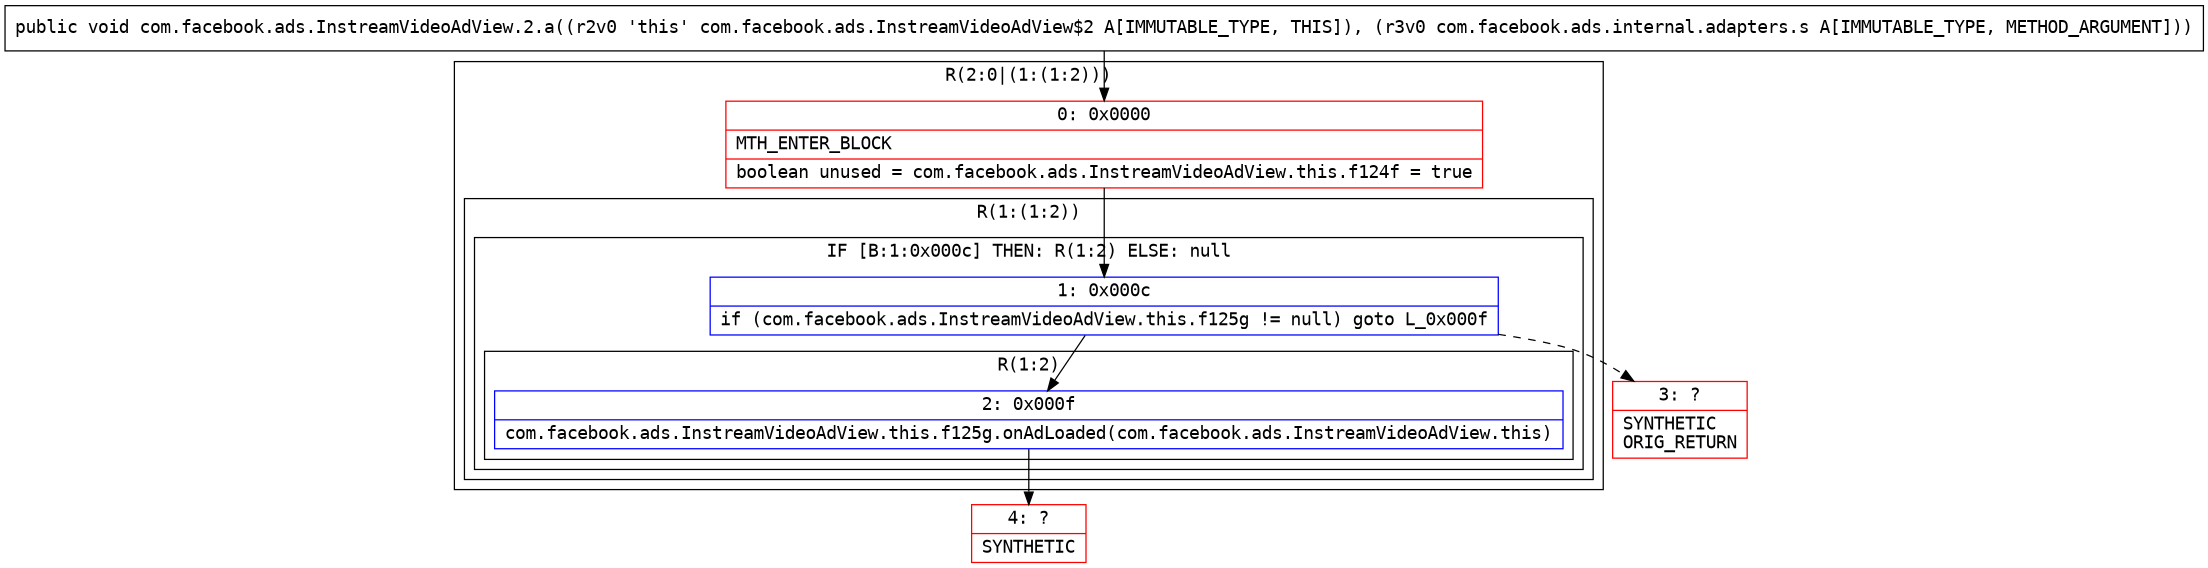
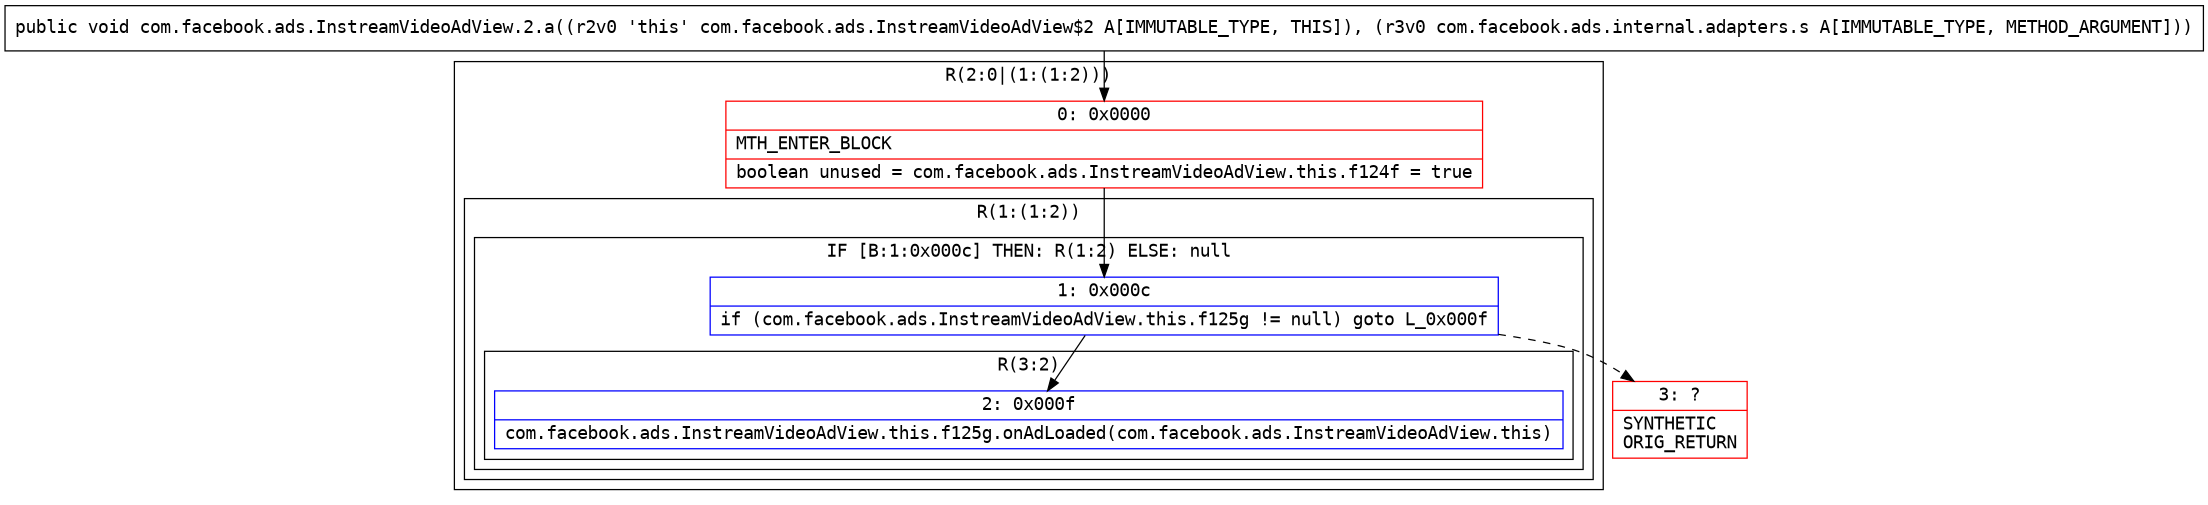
(1029, 366) -> (1029, 366)
(1029, 534) -> none
